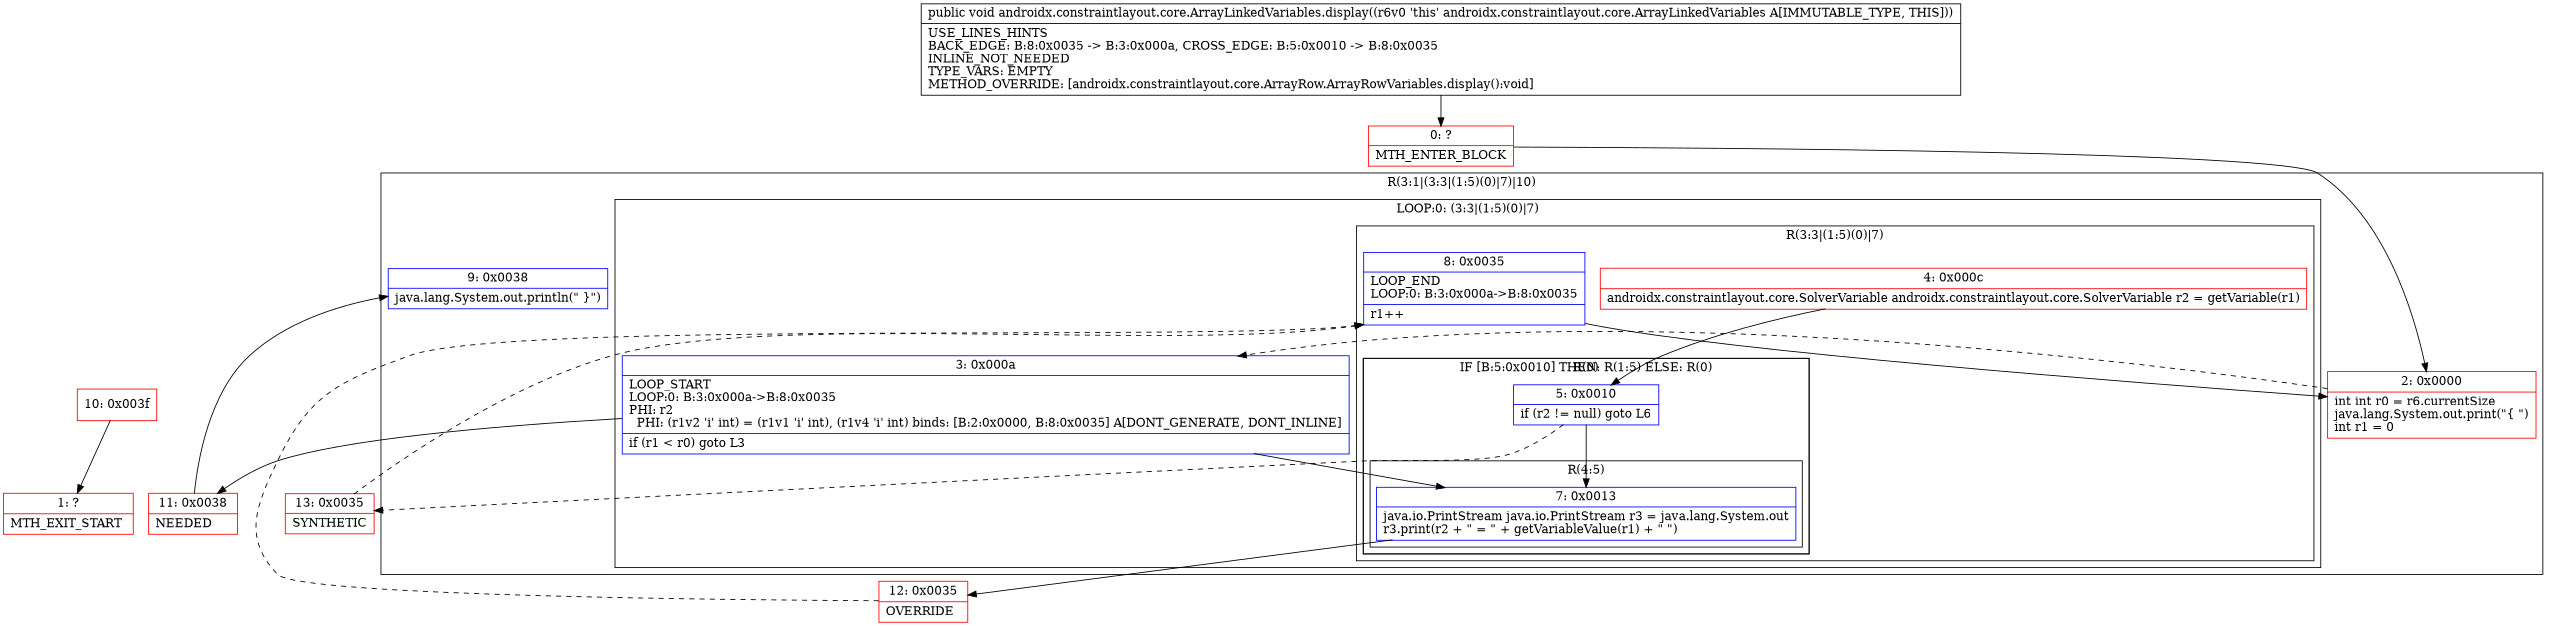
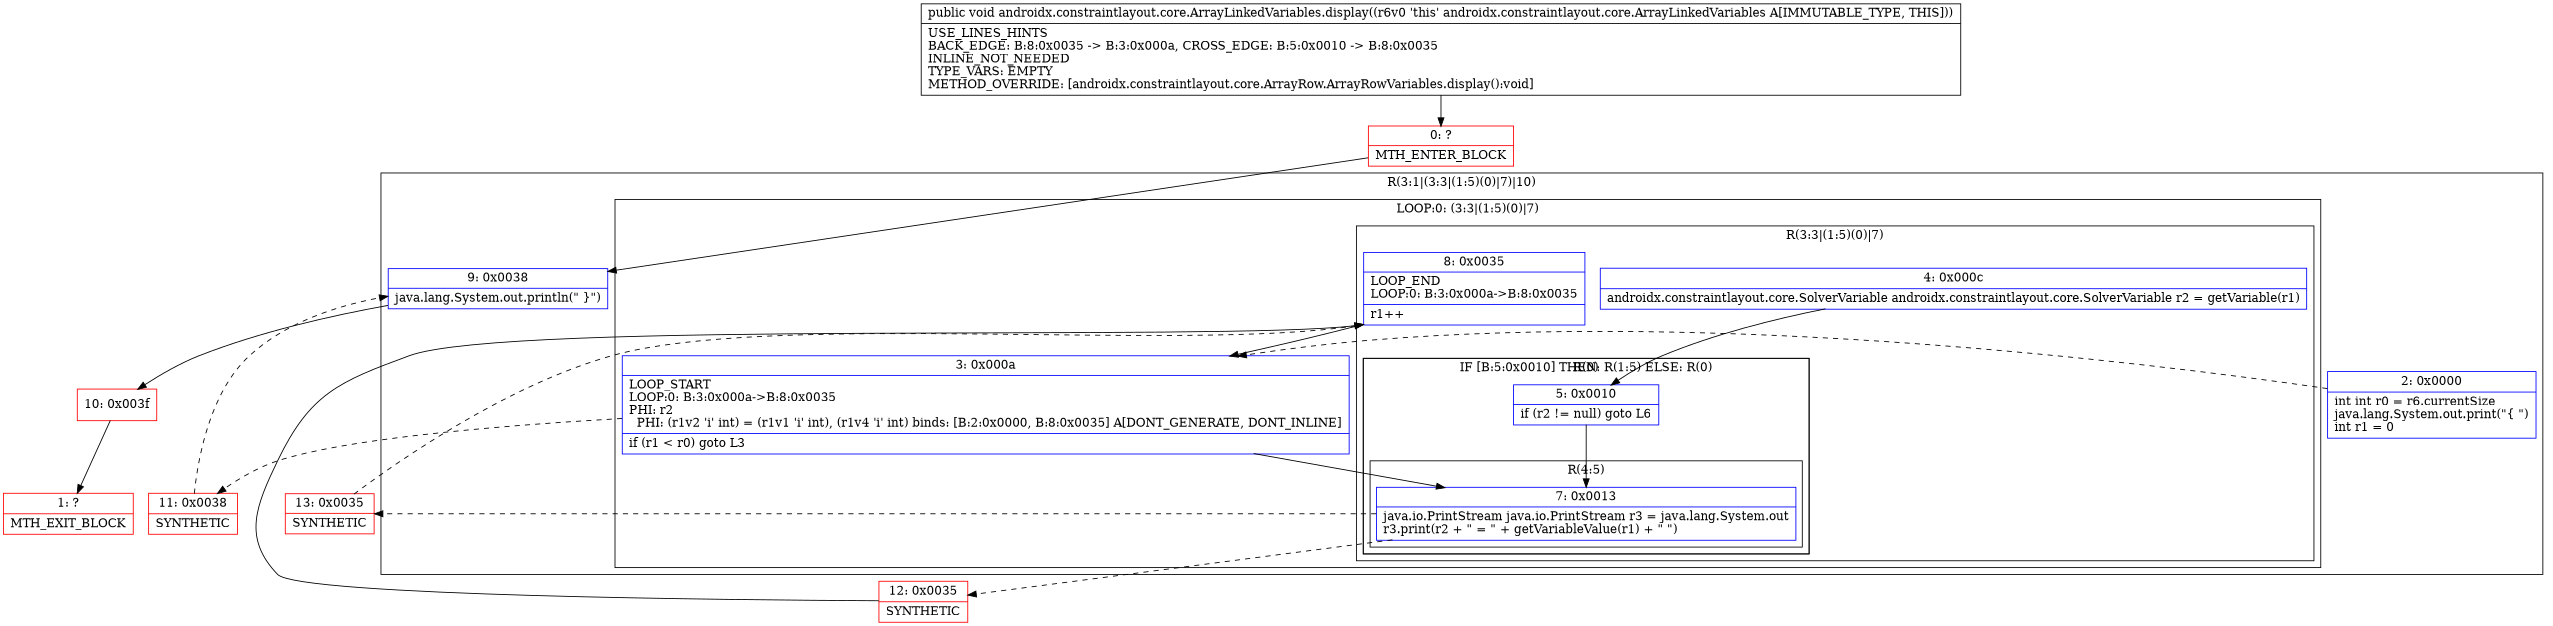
(2028, 153) -> (992, 214)
(1953, 289) -> (1953, 289)
none -> (263, 334)
(432, 352) -> (432, 352)
(247, 358) -> (247, 358)
(1951, 367) -> (1301, 340)
(2432, 405) -> (2432, 405)
(419, 435) -> (419, 435)
(977, 480) -> (880, 514)
(66, 524) -> (68, 524)
(184, 524) -> (193, 524)
(1226, 562) -> (1226, 562)
(920, 612) -> (923, 612)
